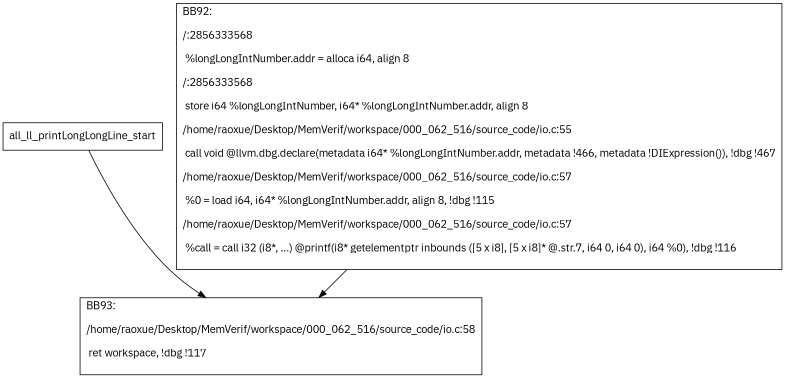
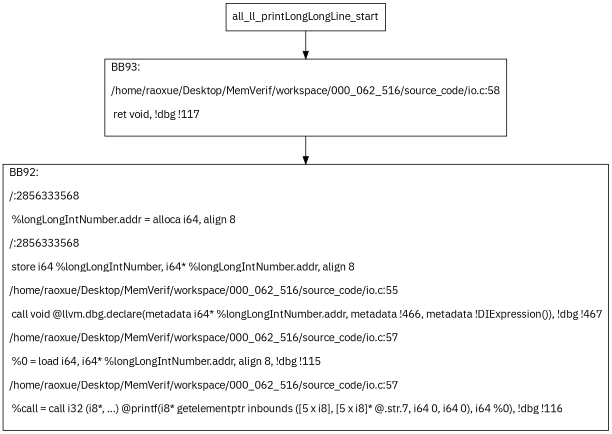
(336, 281) -> (306, 146)
(146, 353) -> (156, 115)
